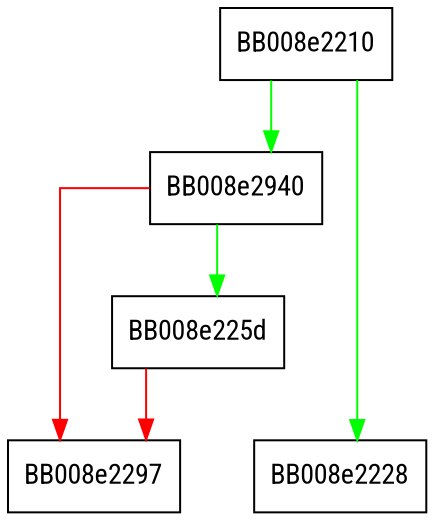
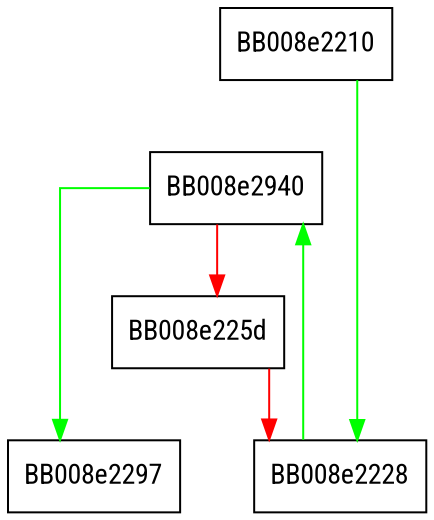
(271, 106) -> (303, 342)
(217, 250) -> (217, 250)
(60, 259) -> (60, 259)
(146, 394) -> (269, 394)
